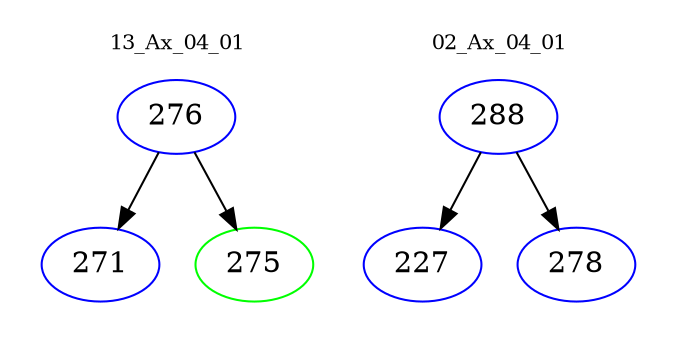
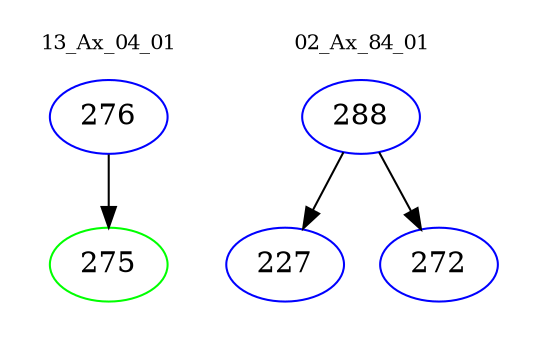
(500, 44) -> (362, 44)
(101, 265) -> none
(576, 265) -> (439, 265)
